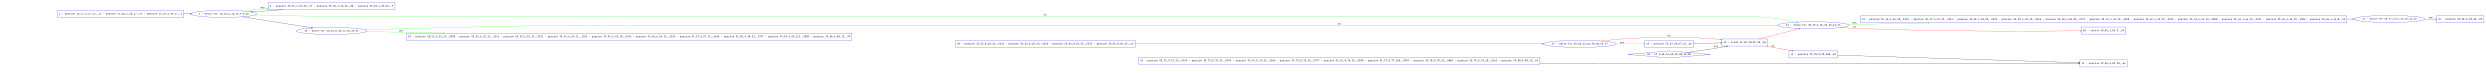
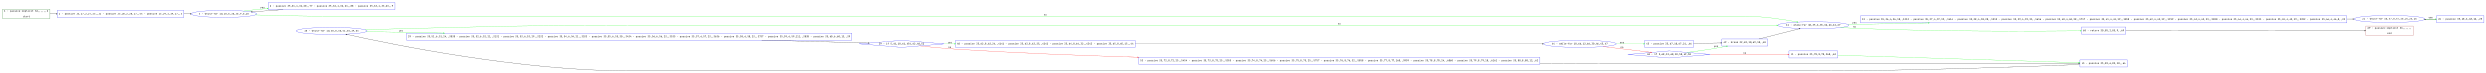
none -> (26, 14)
(2430, 19) -> (2430, 19)
none -> (2431, 20)
(277, 22) -> (1212, 71)
(1960, 31) -> (1960, 31)
none -> (2390, 31)
(1779, 34) -> (1779, 34)
(1661, 37) -> (1627, 49)
none -> (902, 44)
(1779, 48) -> (1749, 54)
(1707, 50) -> (1707, 50)
(1958, 59) -> (1958, 59)
